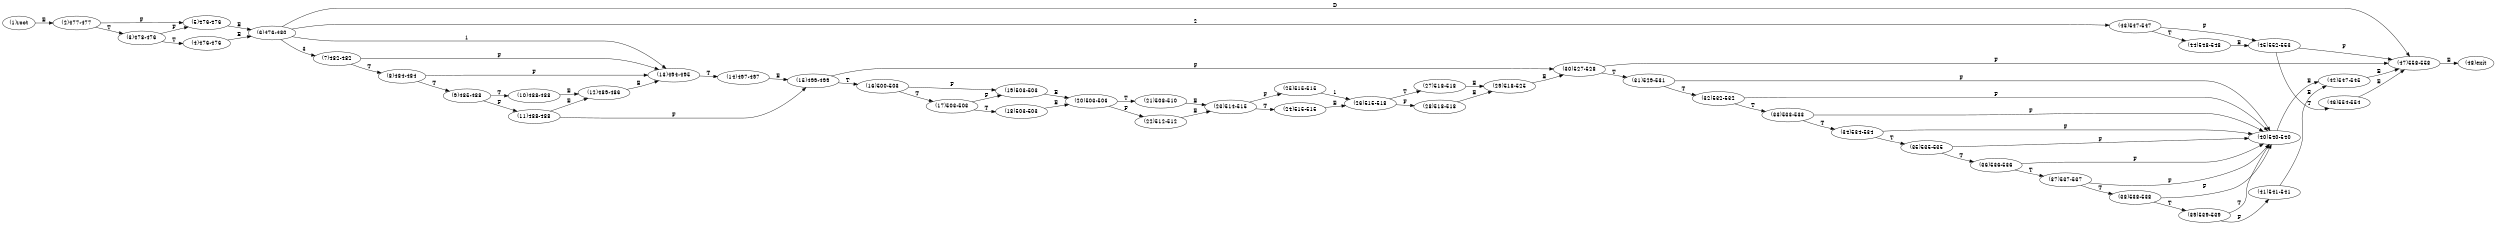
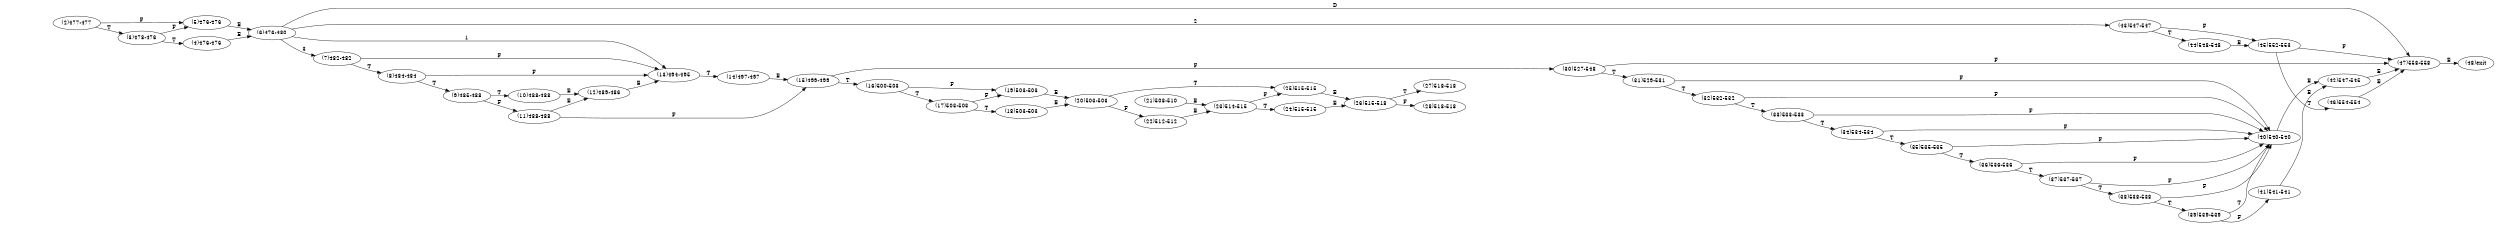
(19, 23) -> none
(1579, 69) -> (1579, 69)
(1510, 86) -> none
(1335, 93) -> (1335, 93)
(1124, 101) -> (1190, 87)
